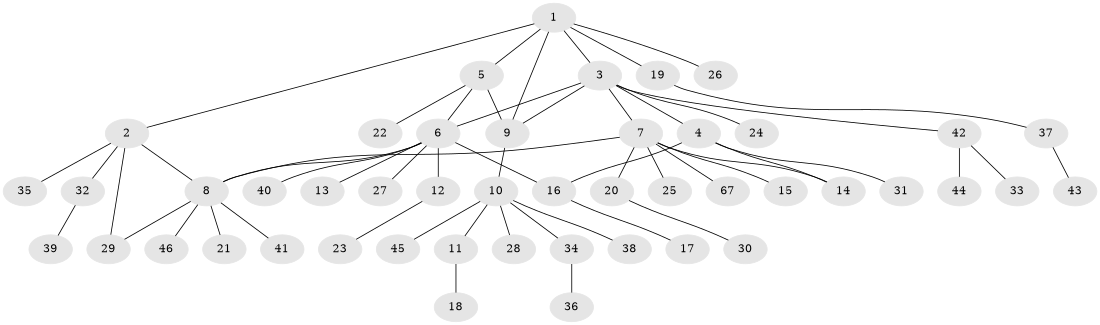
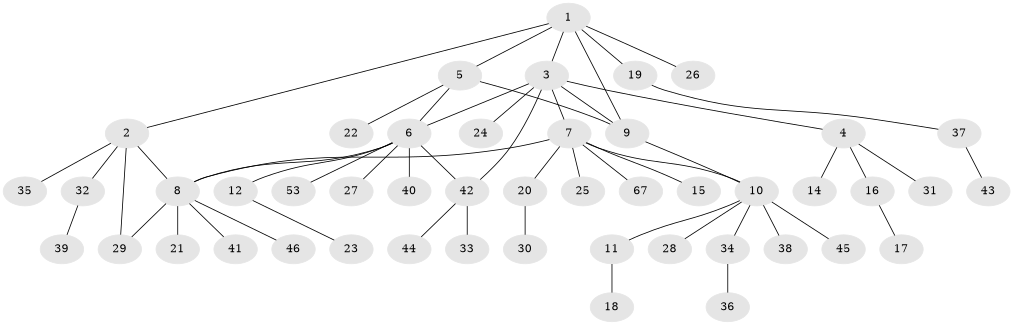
(496, 162) -> (438, 162)
(742, 162) -> (663, 162)
(322, 191) -> (294, 191)
